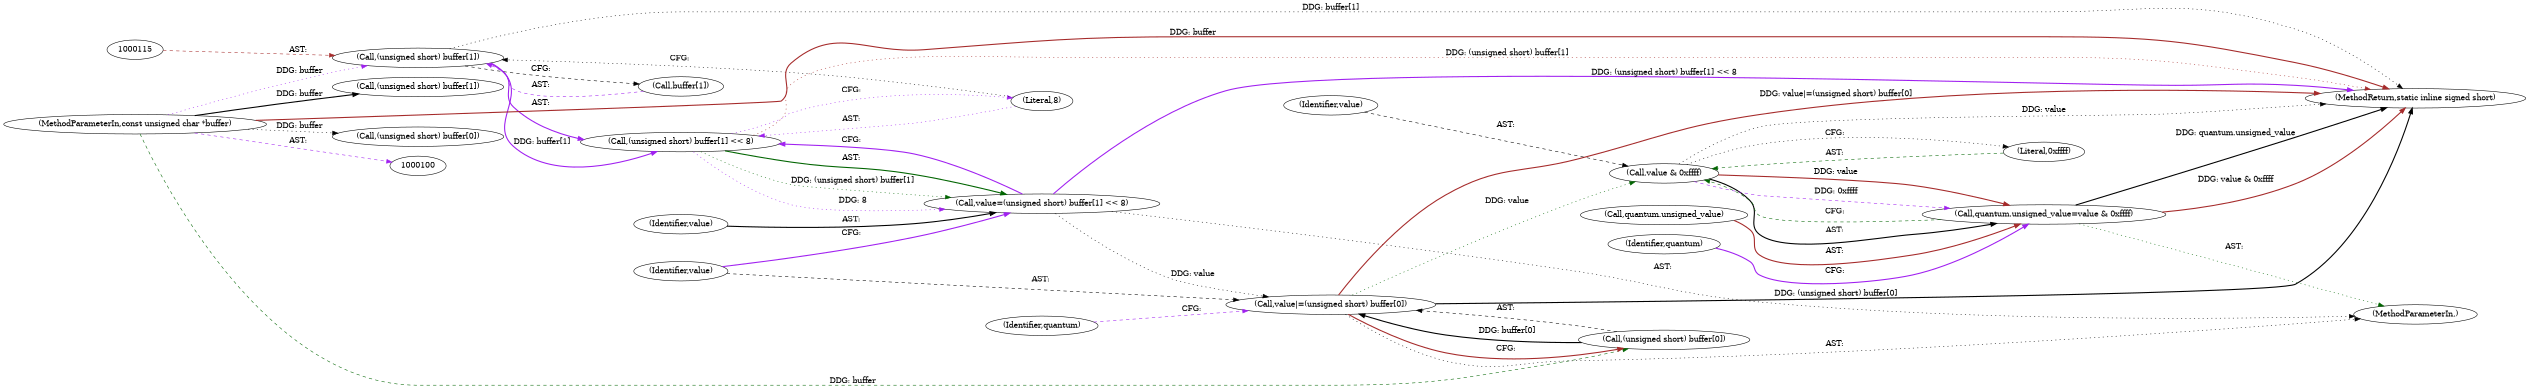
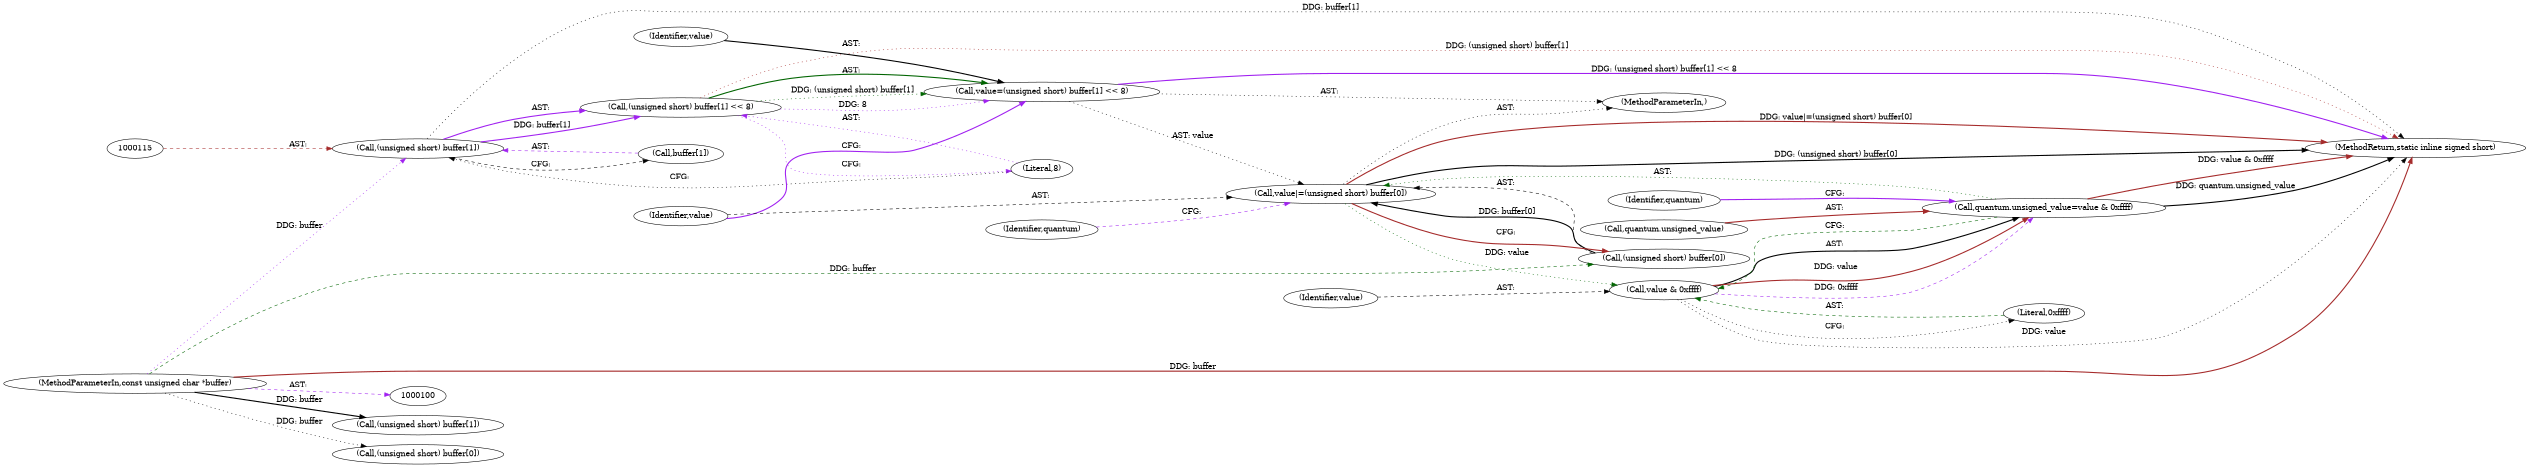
(907, 153) -> none
(2229, 264) -> (1693, 178)
(1193, 274) -> (1193, 136)
